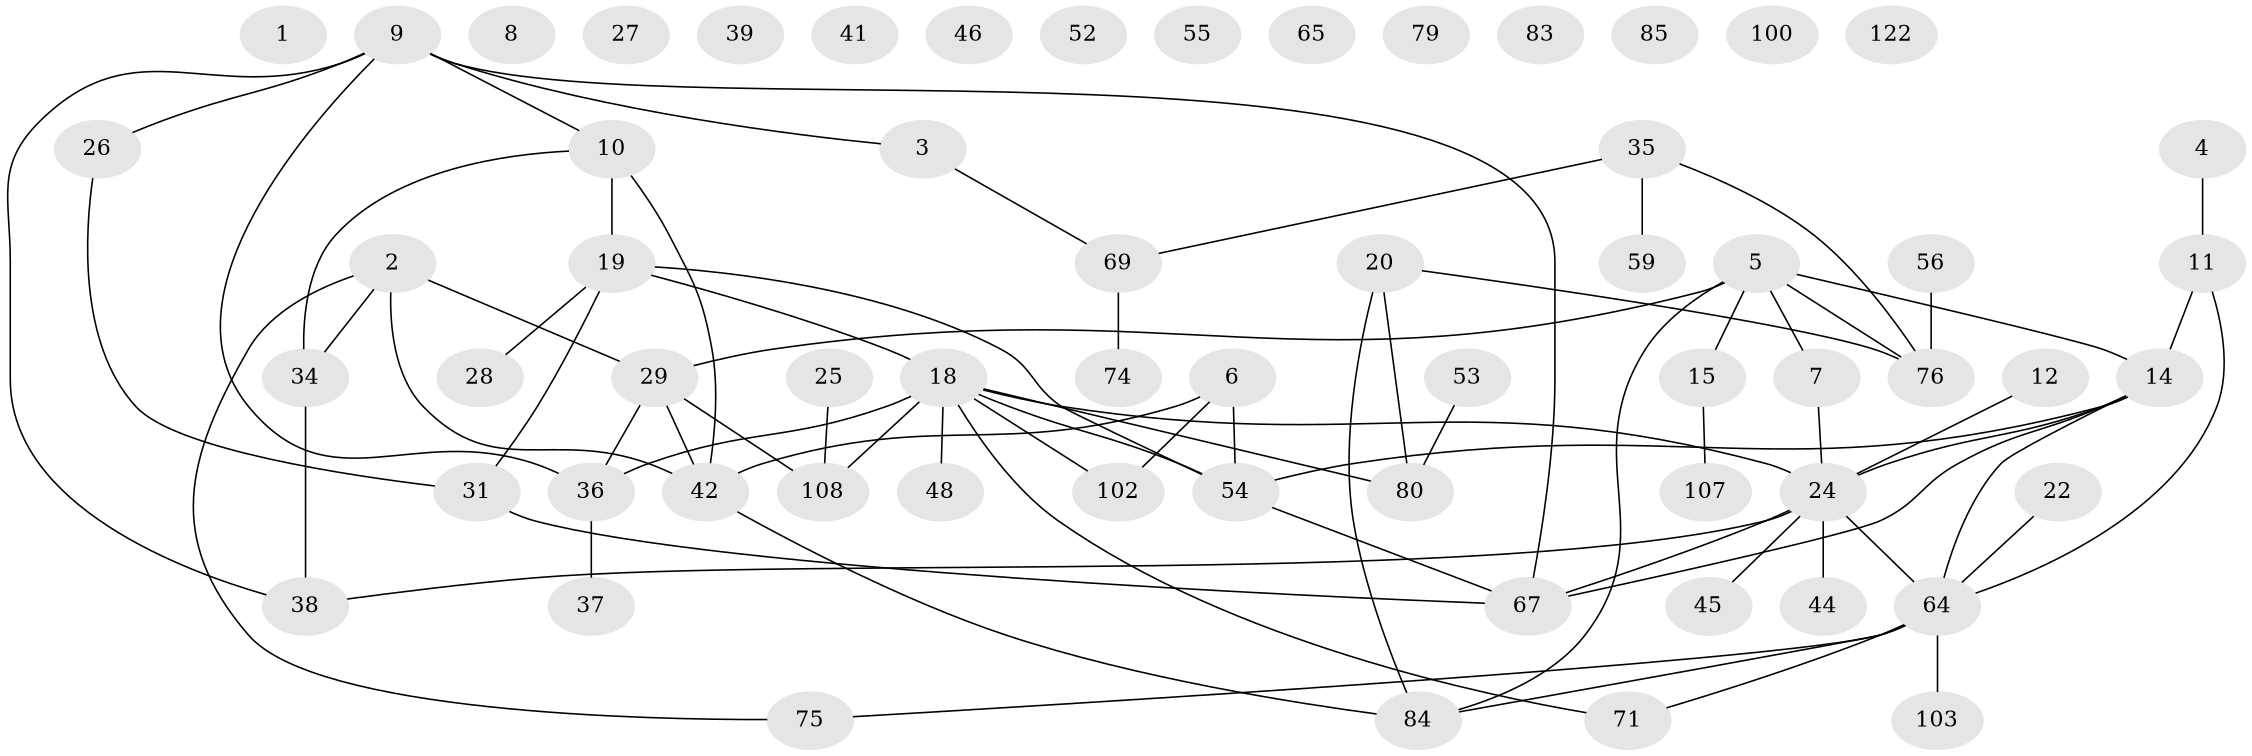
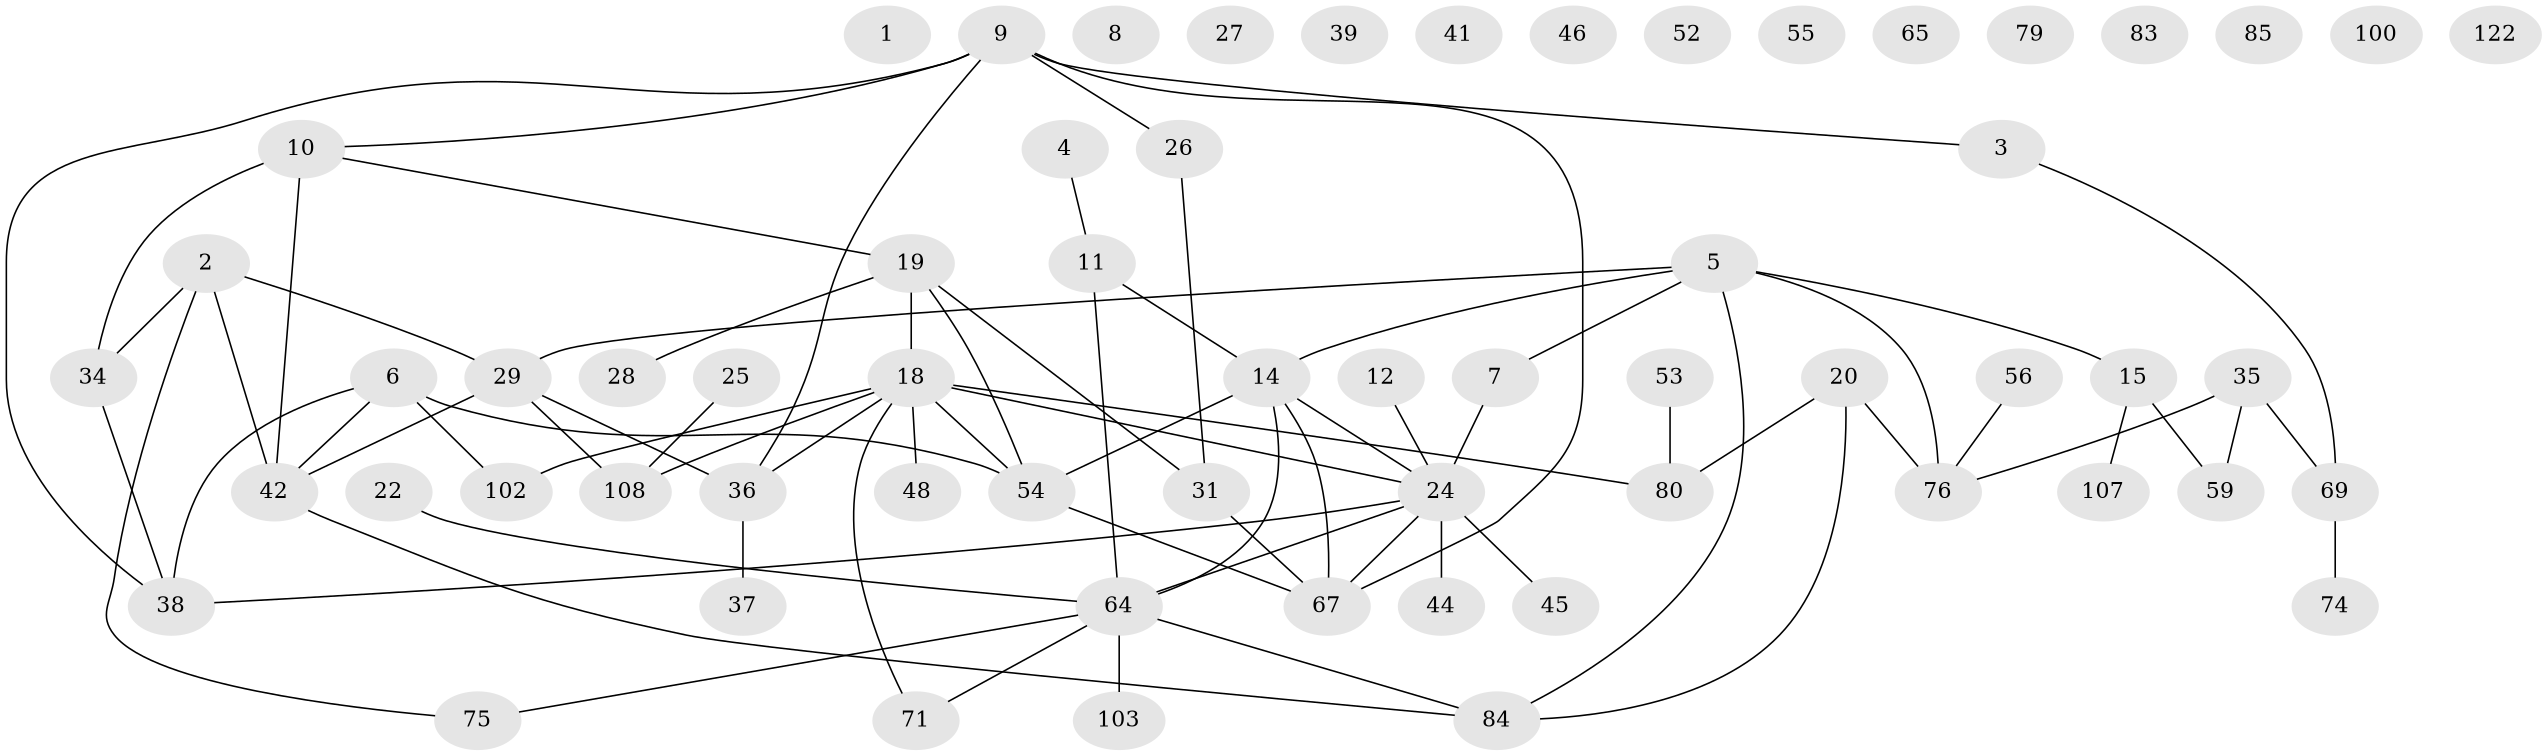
none -> (2177, 435)
none -> (229, 452)
